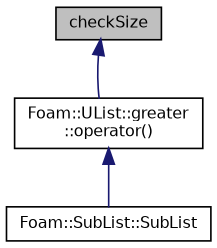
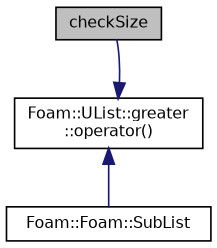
(98, 77) -> (119, 61)
(109, 224) -> (109, 224)
